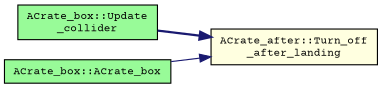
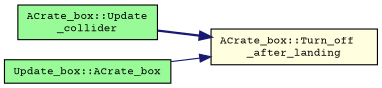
(294, 47) -> (294, 47)
(88, 71) -> (88, 71)
